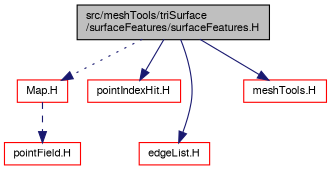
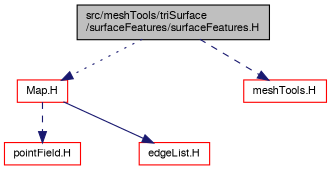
(229, 57) -> (229, 57)
(192, 86) -> (103, 120)
(134, 91) -> none
